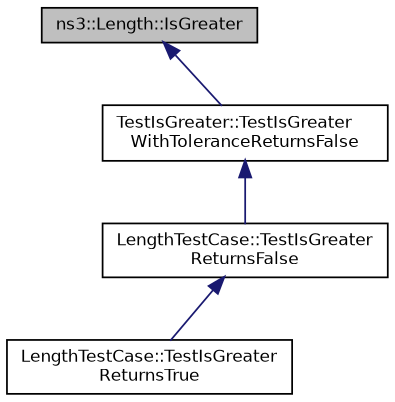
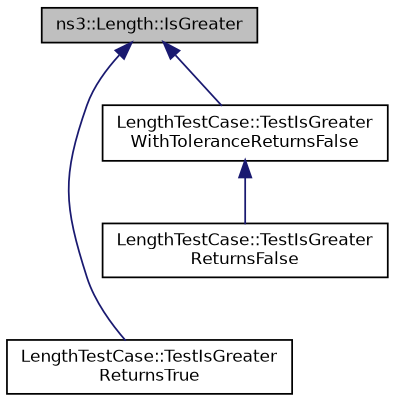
(245, 133) -> (245, 133)
(192, 315) -> (69, 199)
